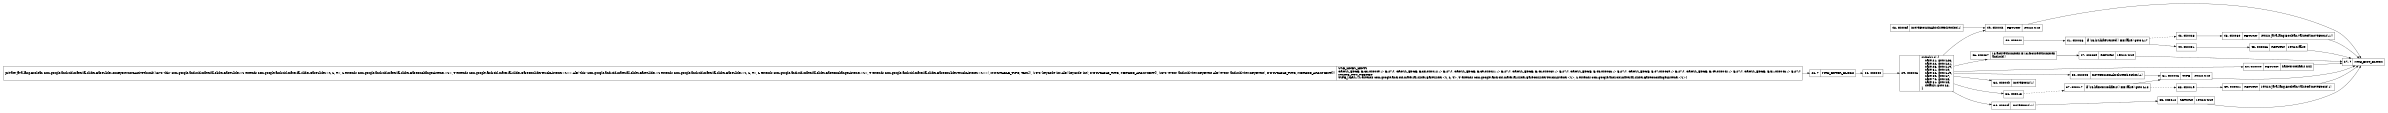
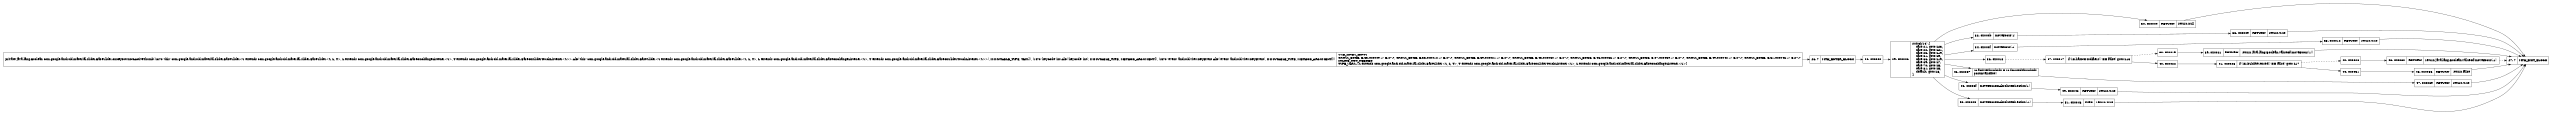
none -> (2259, 33)
(1961, 40) -> (1955, 79)
(2344, 47) -> (2502, 60)
(1999, 57) -> (1986, 74)
(2297, 67) -> (2186, 24)
(2146, 82) -> (2144, 63)
